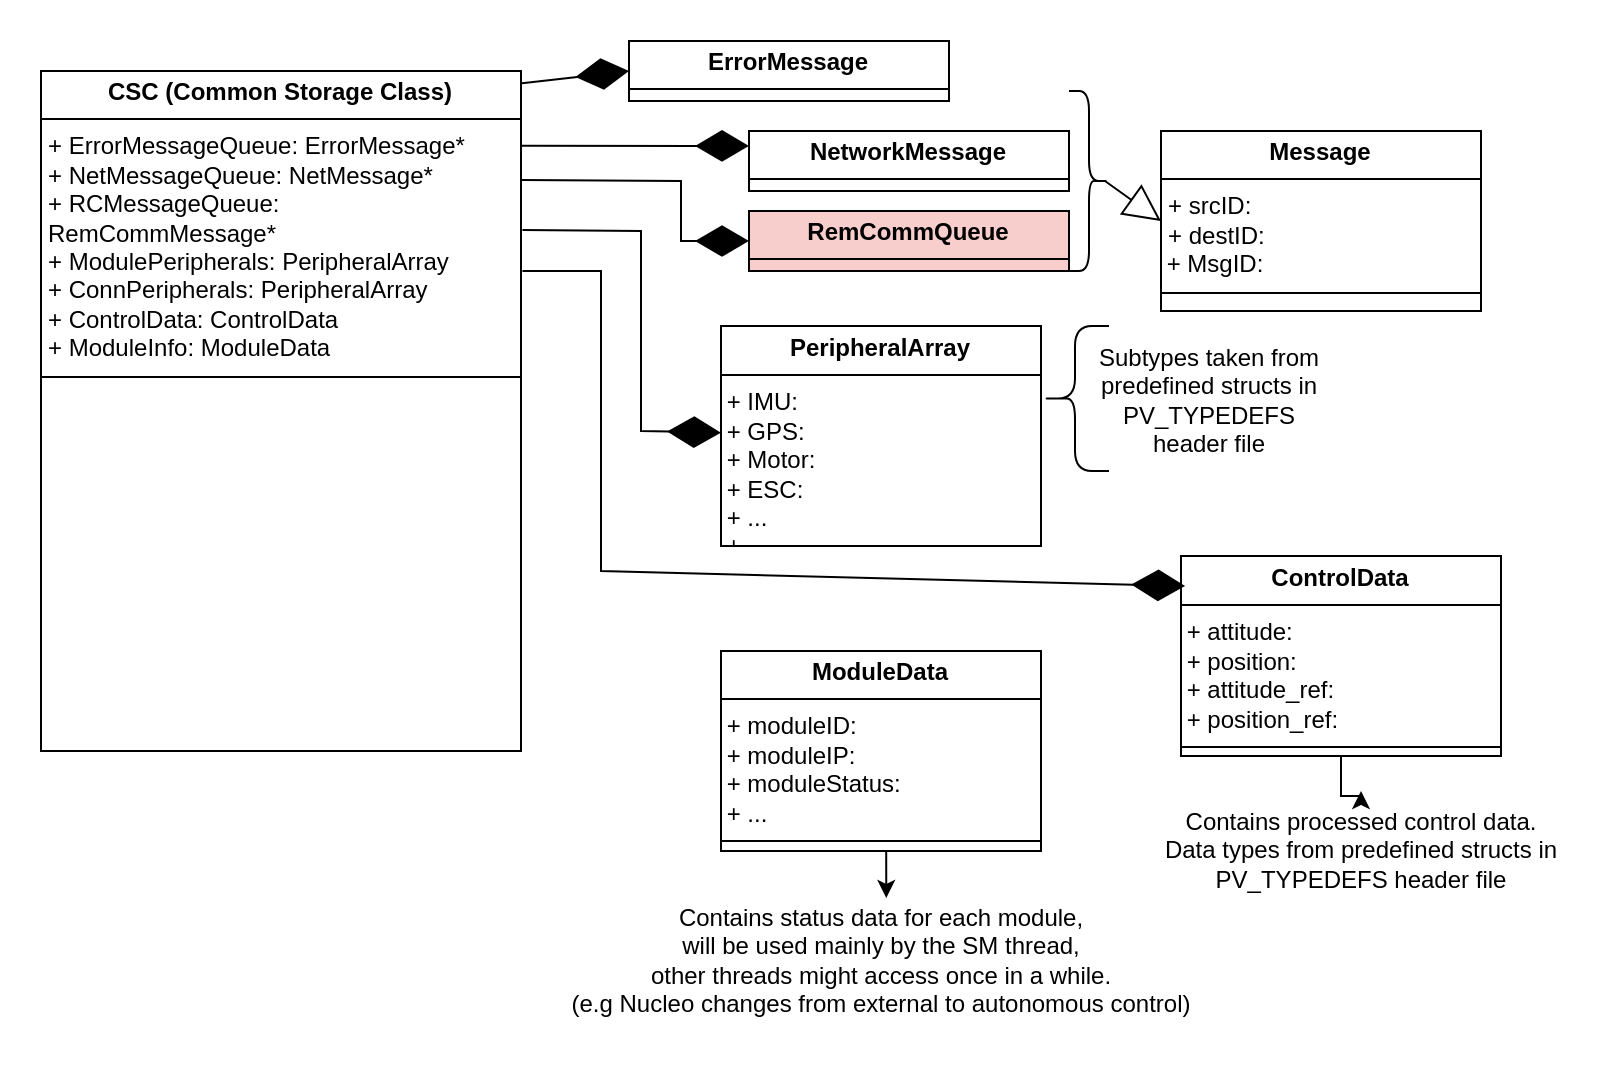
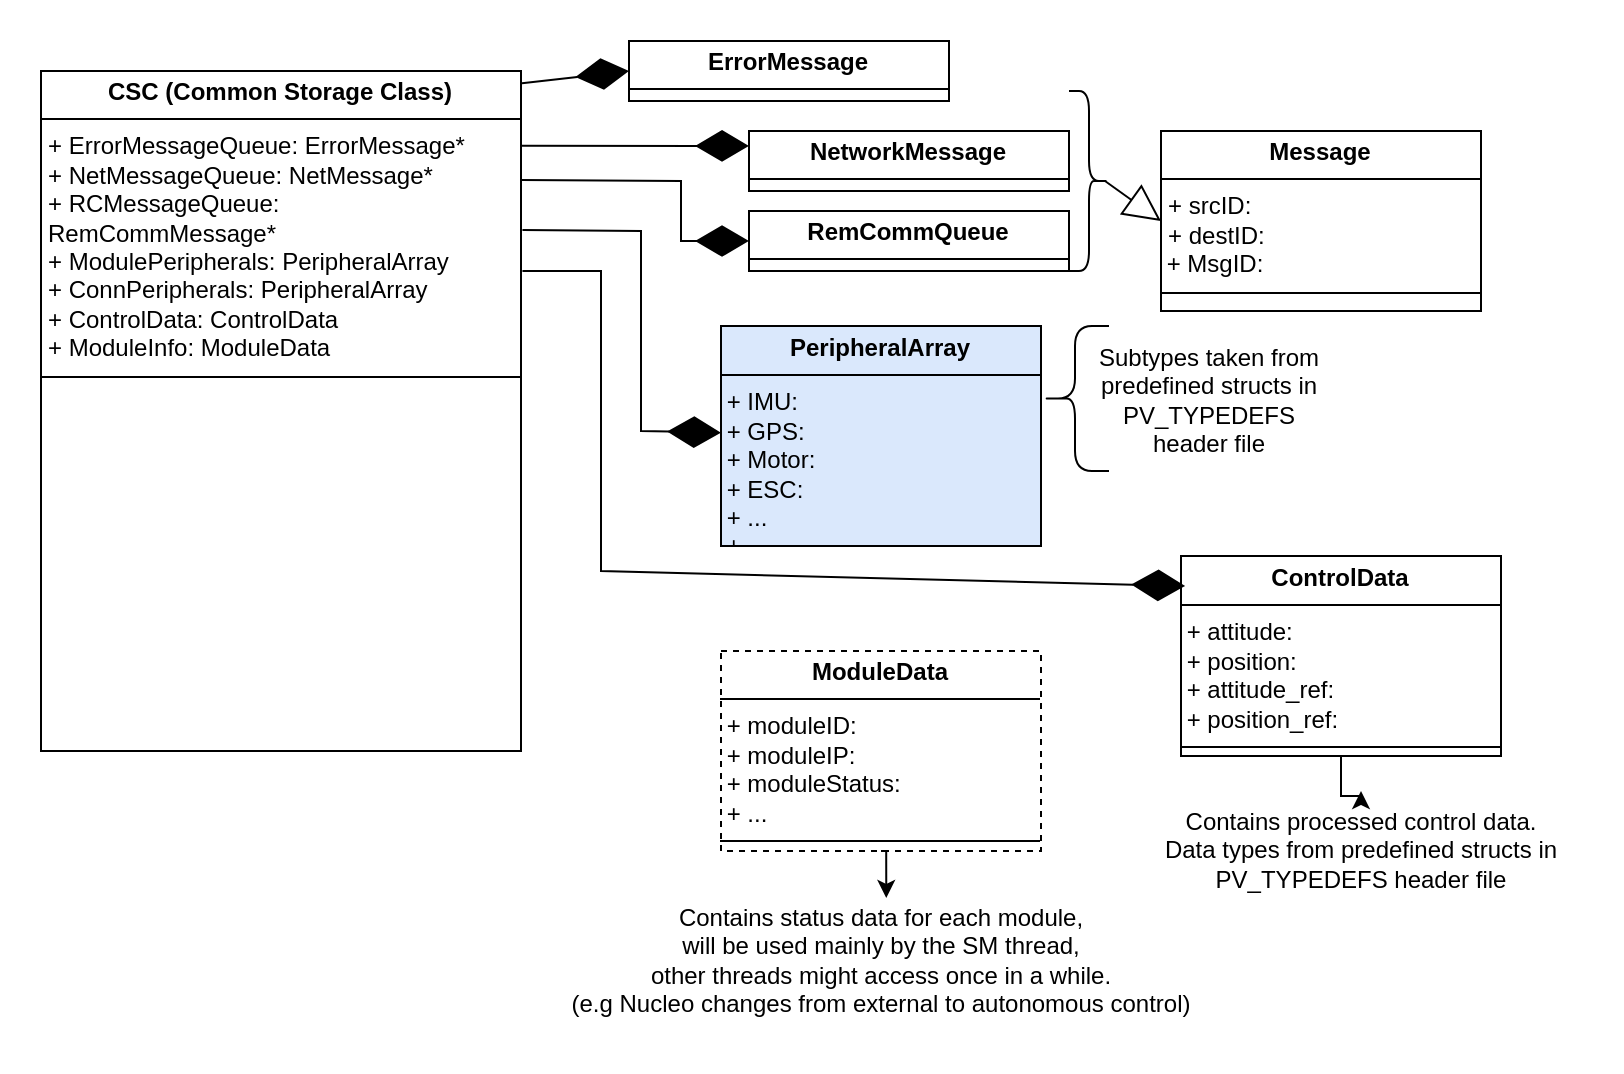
(909, 241) -> (909, 241)
(881, 436) -> (881, 436)
(881, 751) -> (881, 751)
